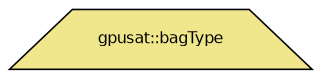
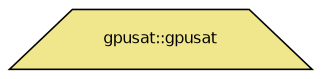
(161, 39) -> (161, 39)
